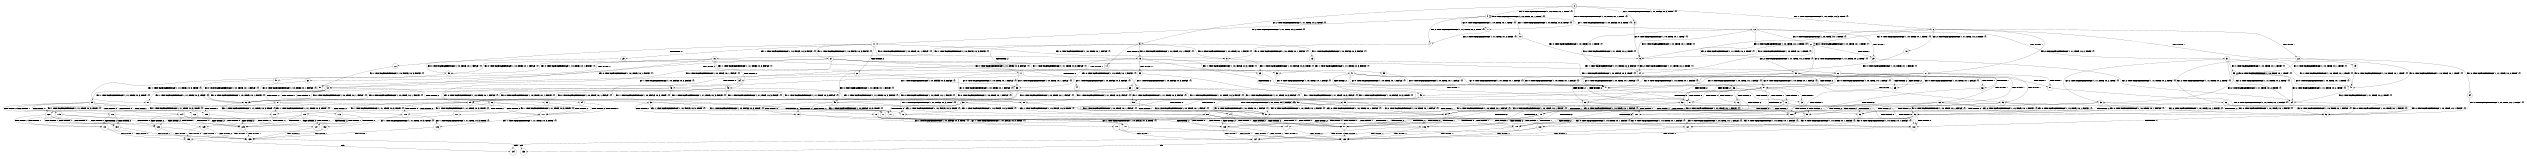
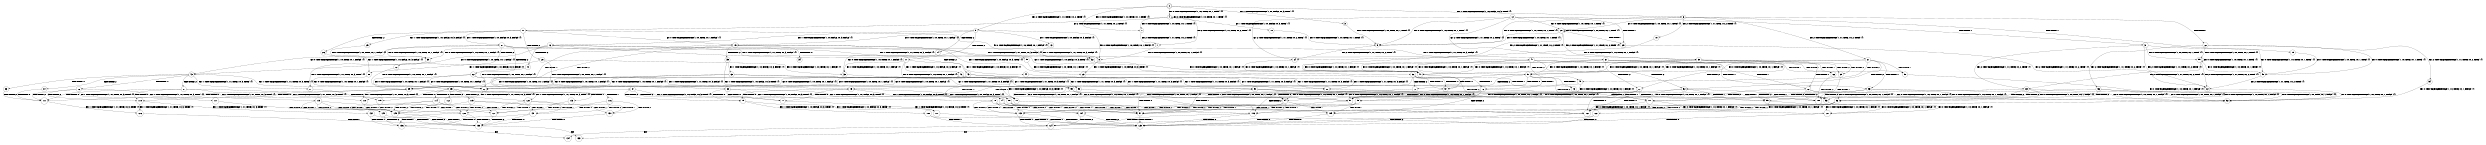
(1619, 27) -> none
(883, 114) -> none
(1501, 114) -> (1202, 101)
